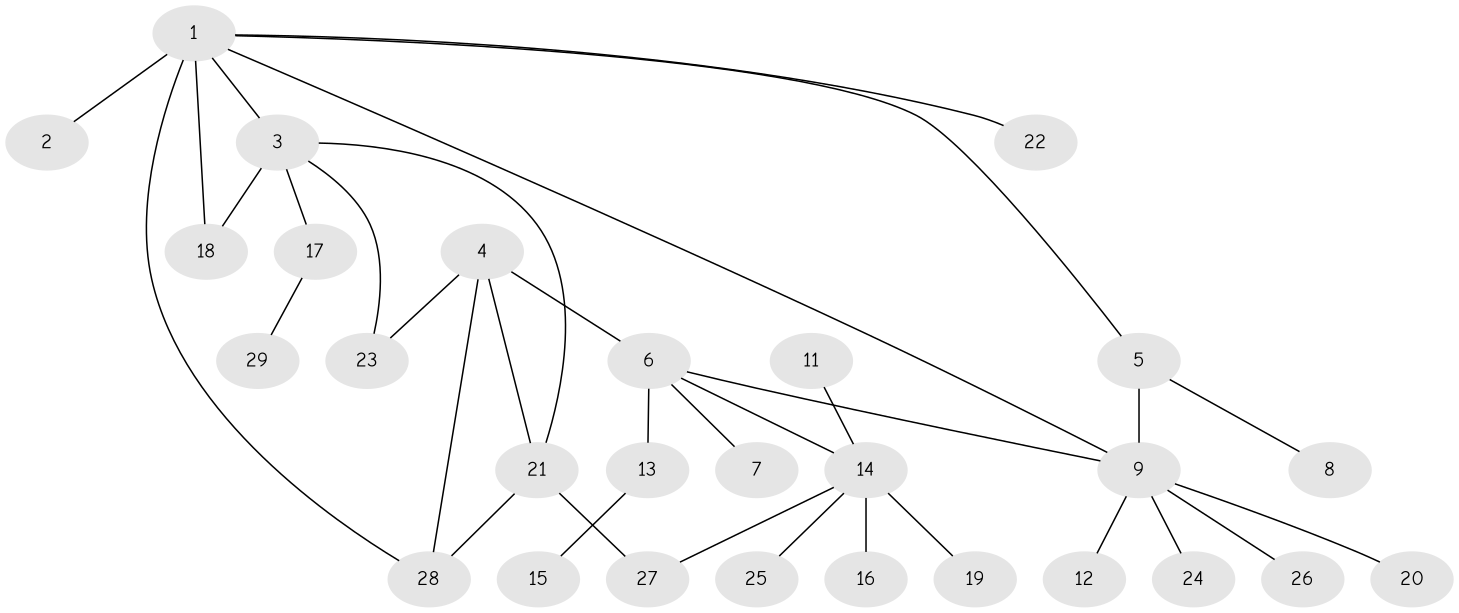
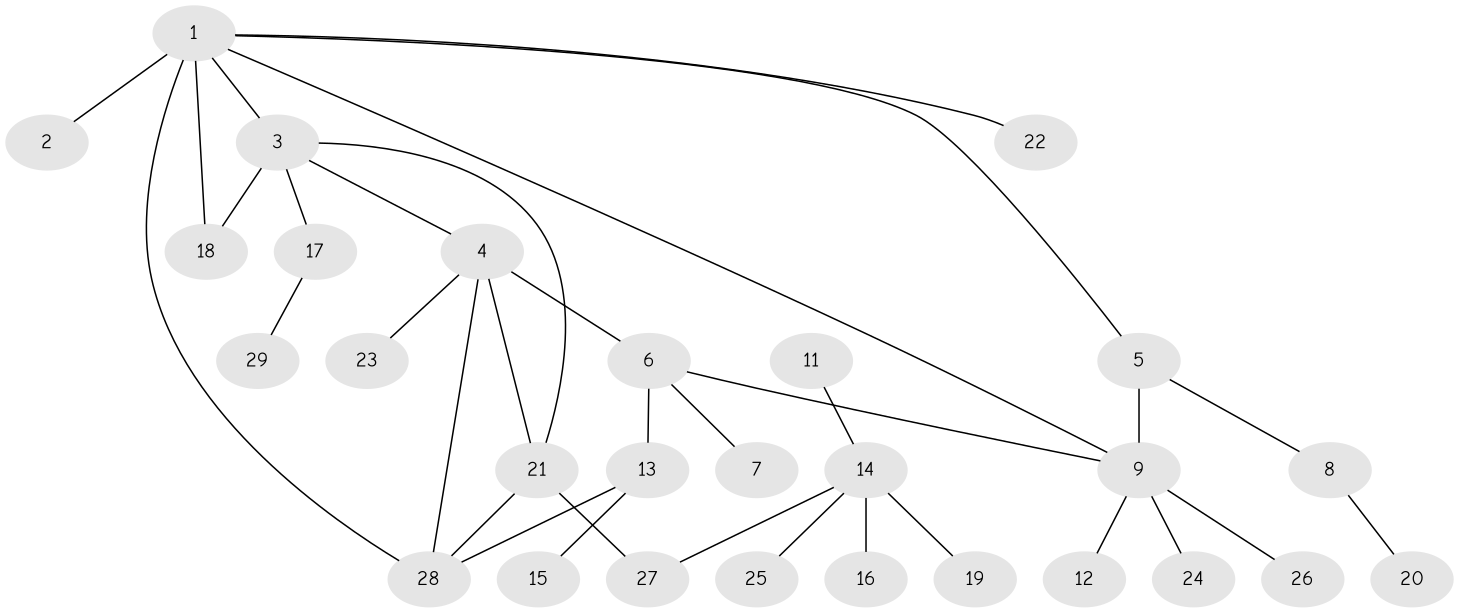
(374, 235) -> (380, 197)
(758, 416) -> none
(1278, 521) -> (1371, 525)
none -> (538, 525)
